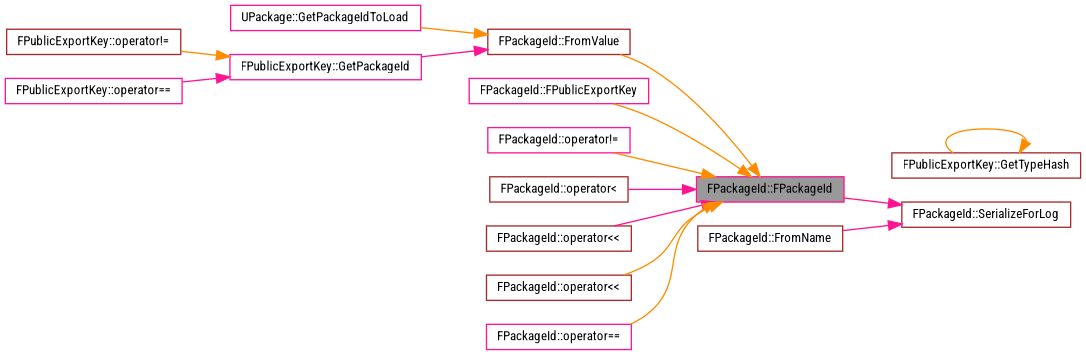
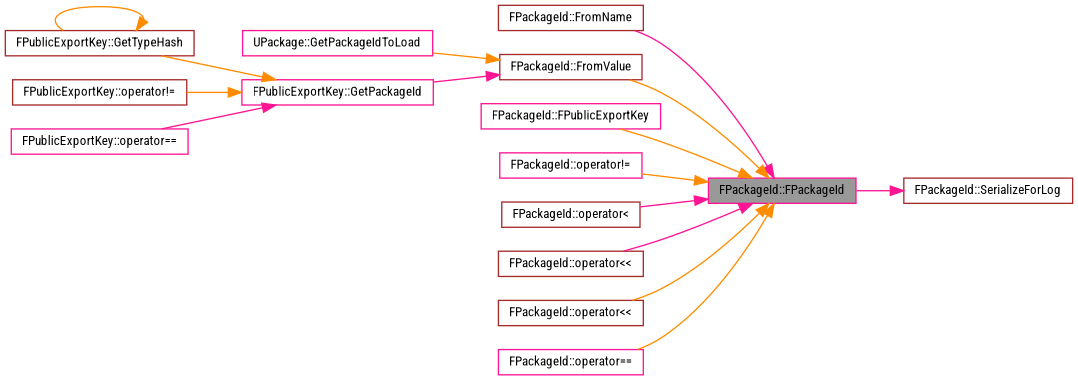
none -> (212, 66)
(866, 228) -> (711, 88)
